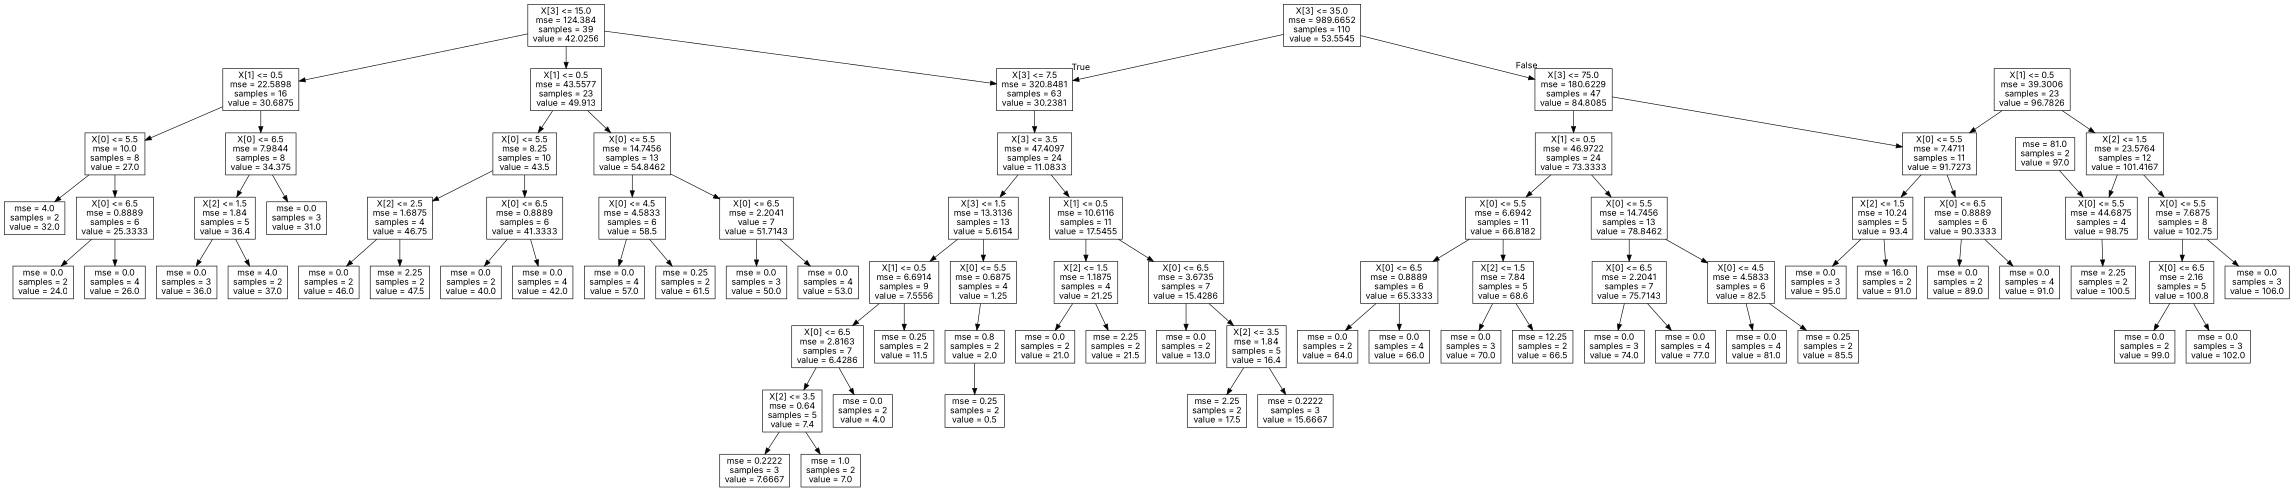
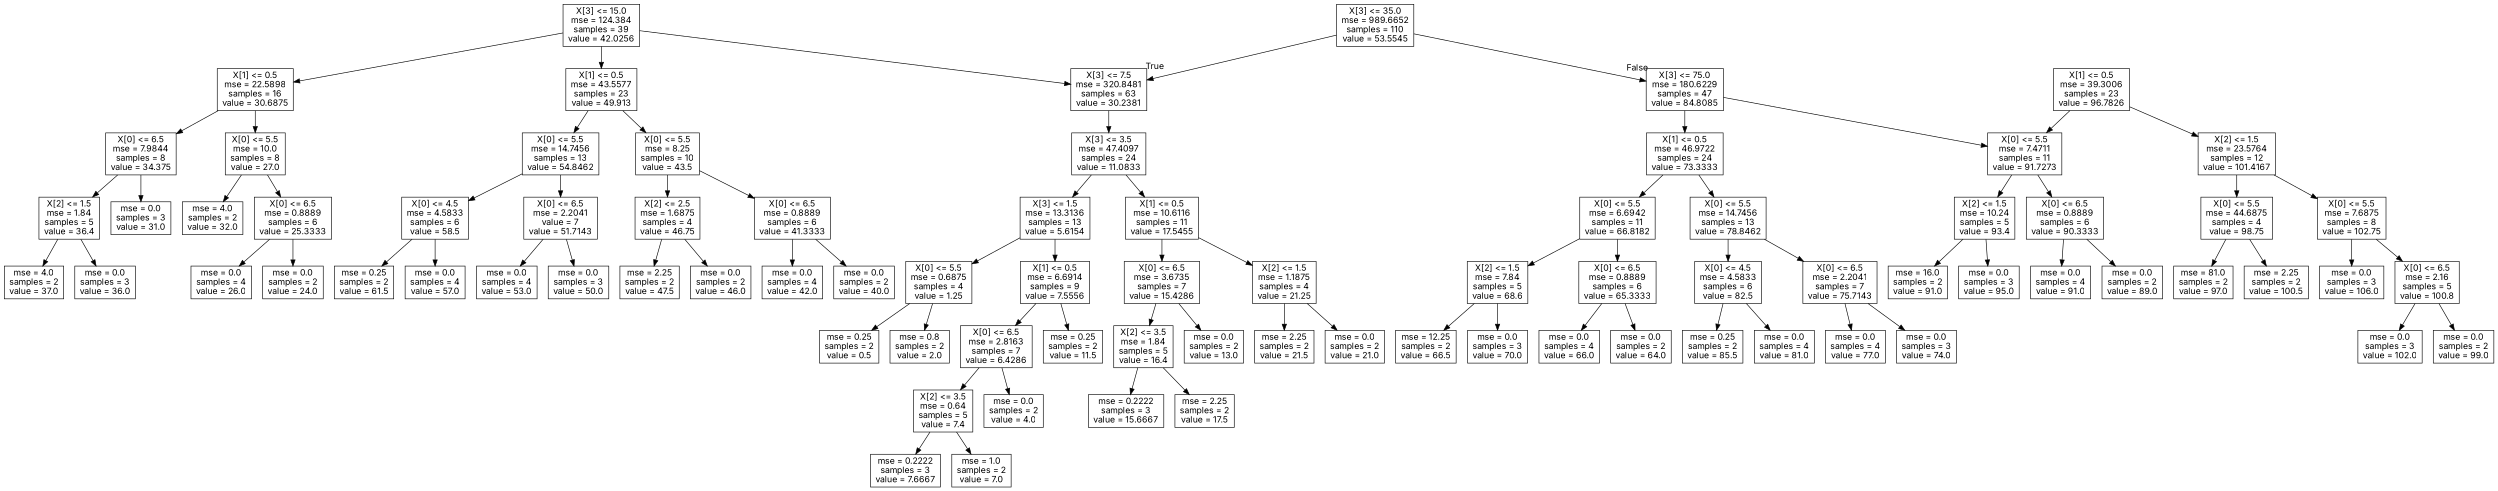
(2069, 181) -> (2220, 250)
(975, 376) -> (893, 315)
